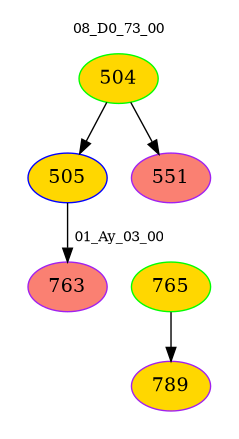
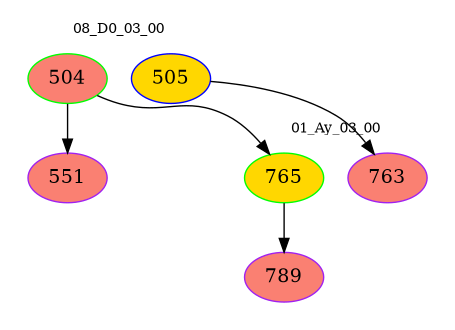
(119, 30) -> (119, 30)
(119, 79) -> (68, 79)
(97, 122) -> (184, 106)
(171, 386) -> (284, 277)
